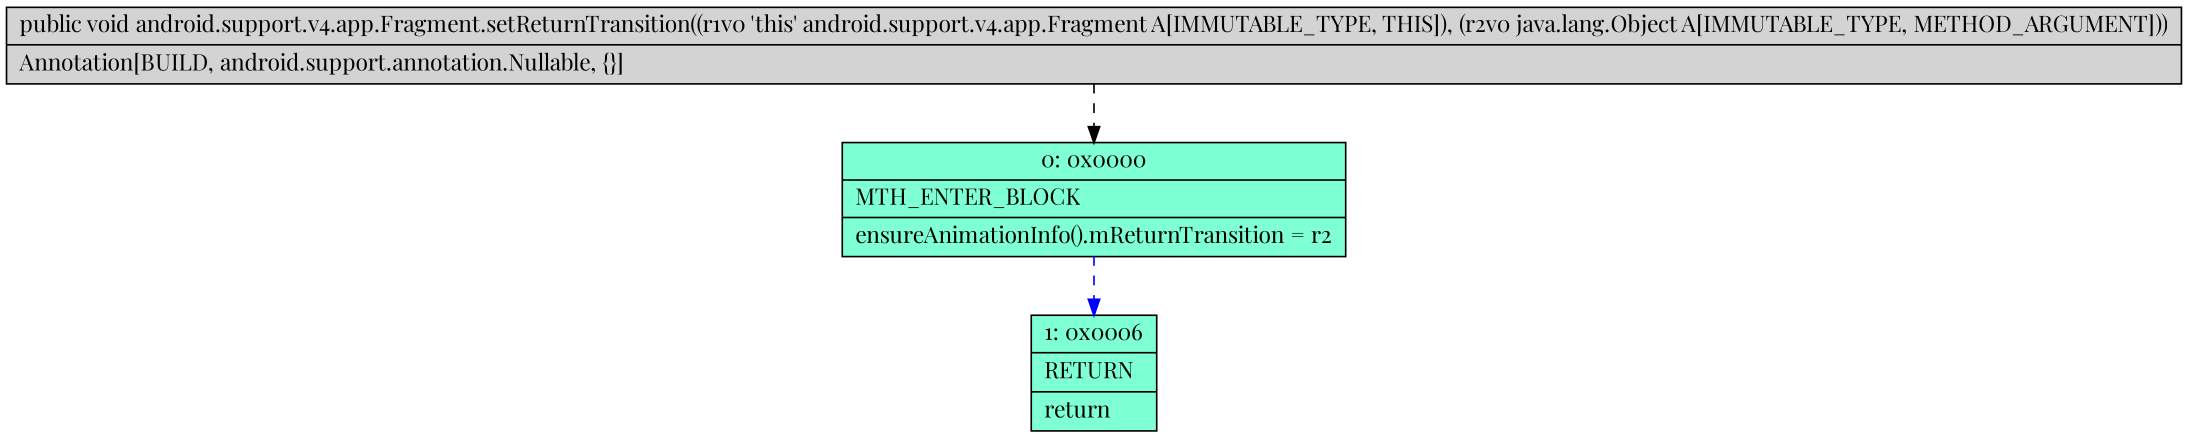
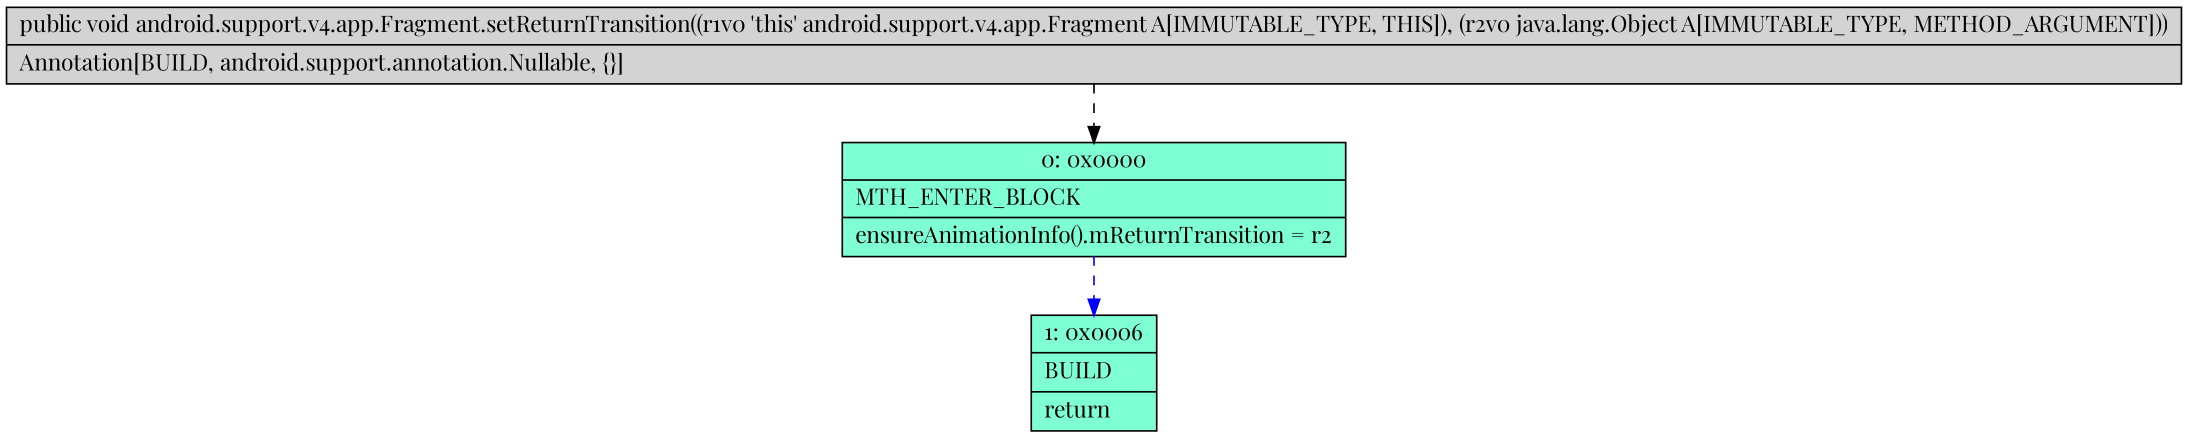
(1089, 371) -> (1079, 371)
